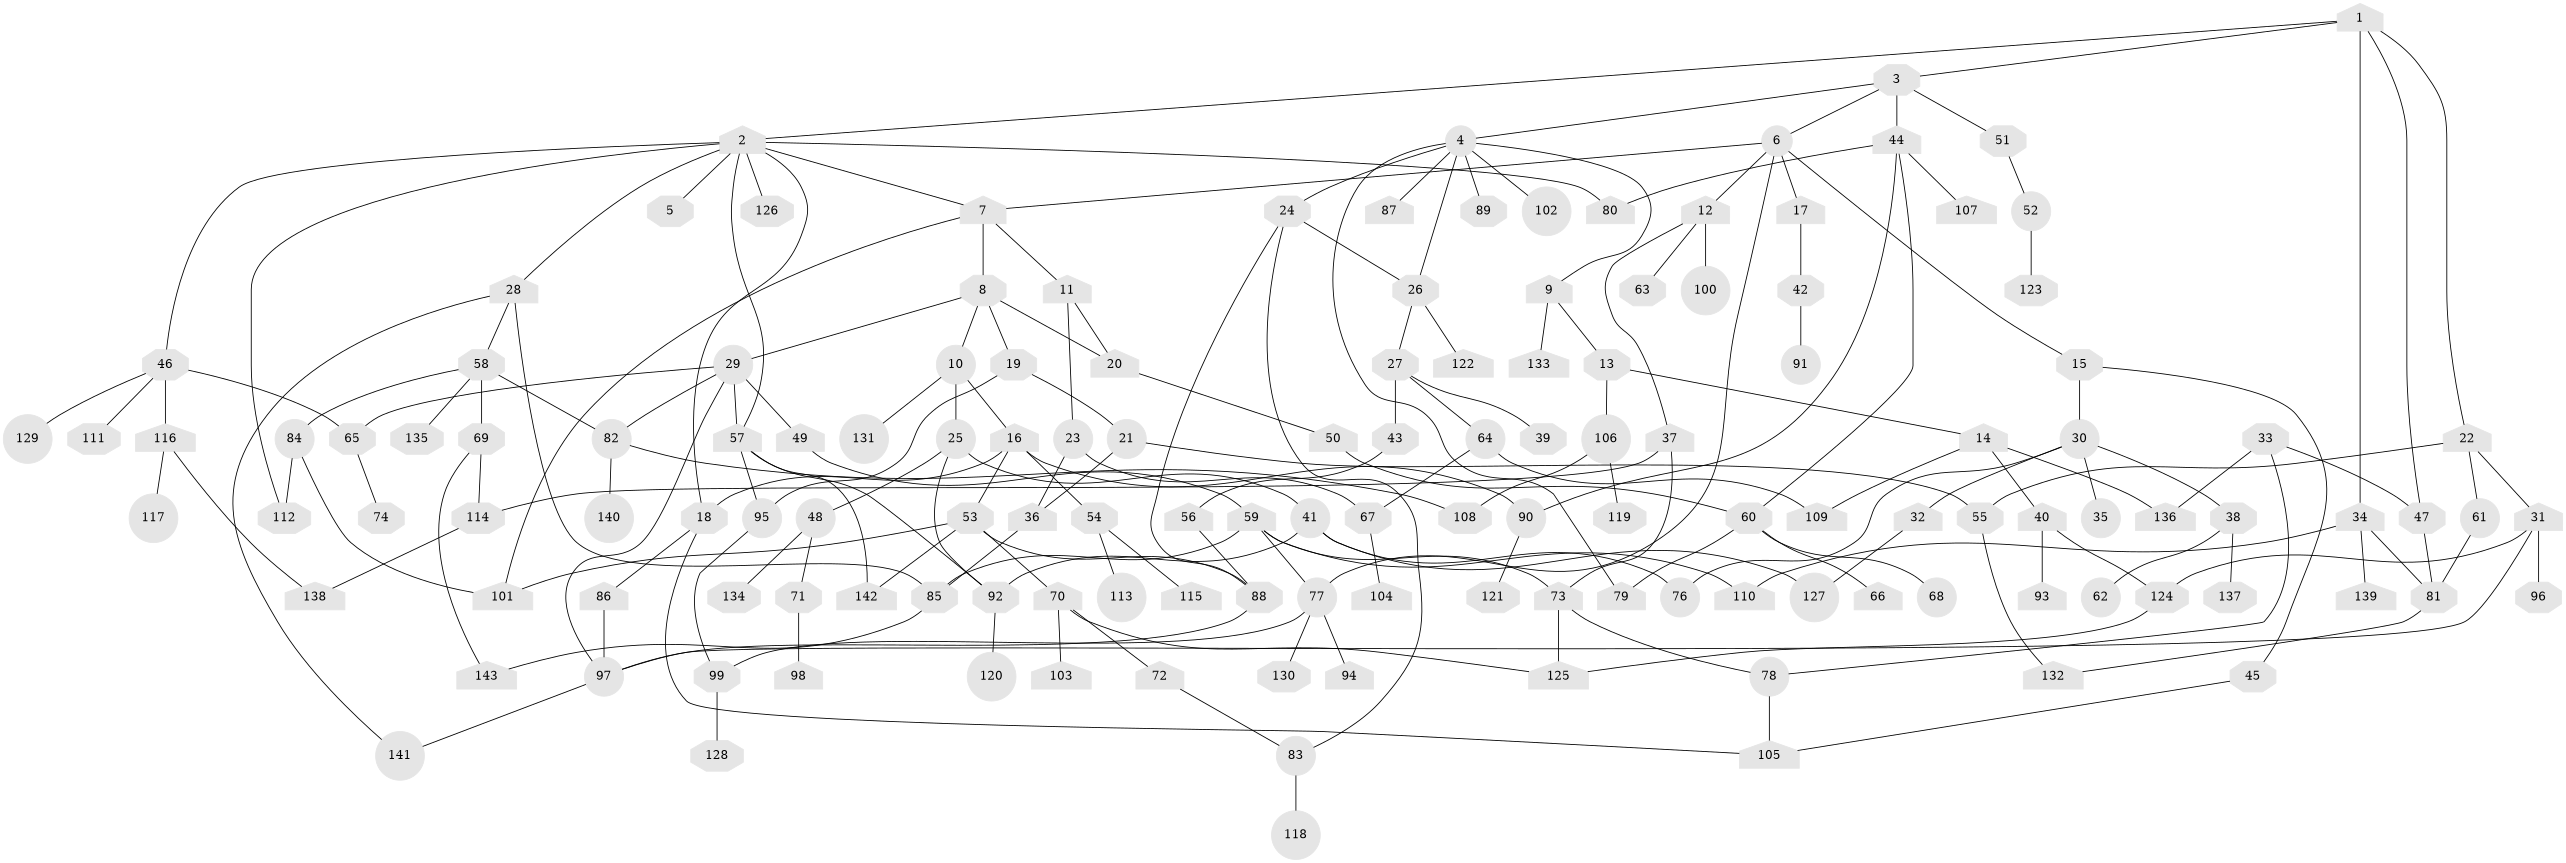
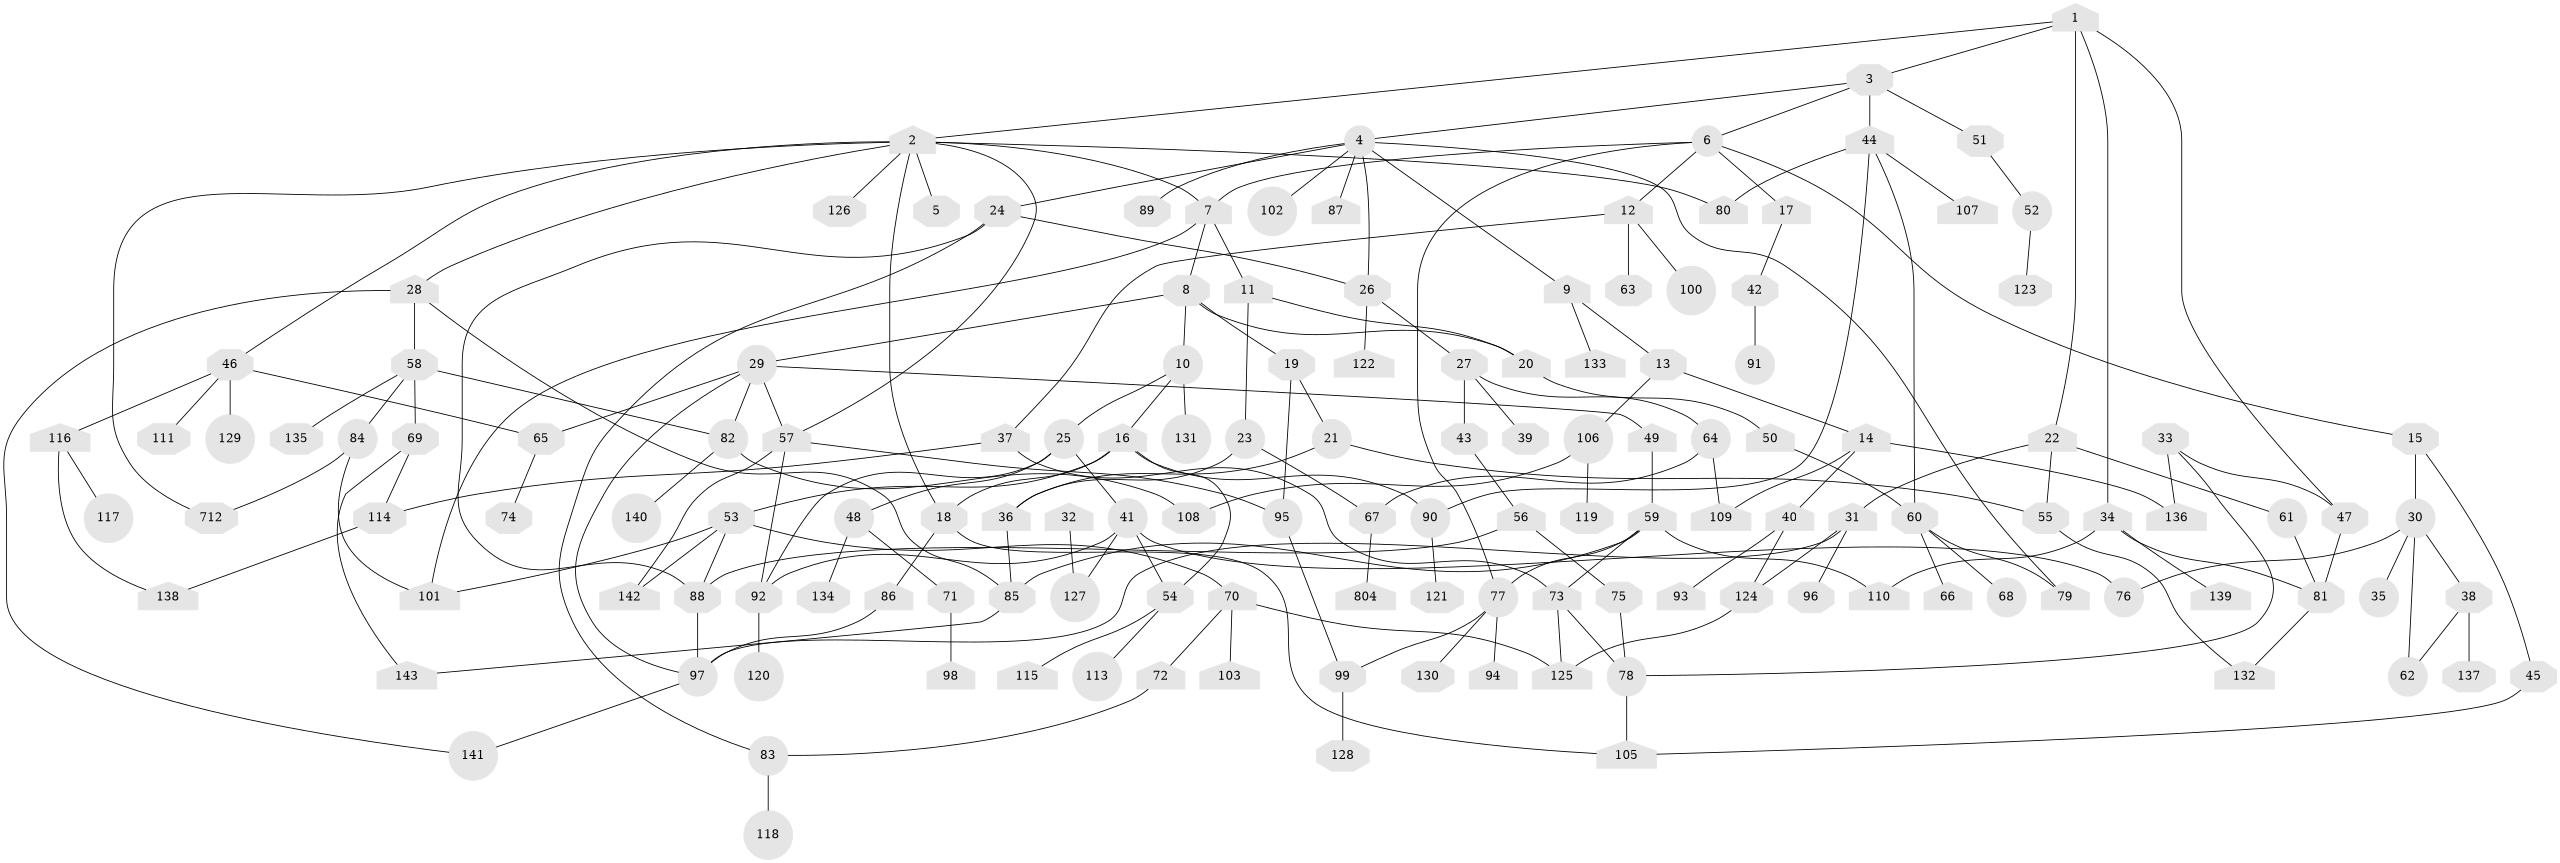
(1994, 474) -> (2412, 597)
(284, 518) -> (211, 518)
none -> (1152, 563)
(1382, 597) -> (1366, 597)
none -> (1619, 597)
